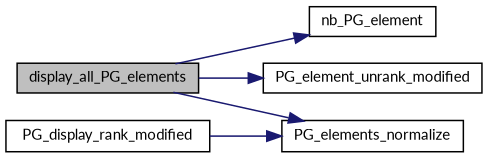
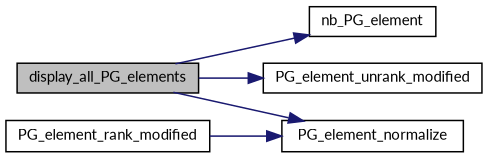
(108, 136) -> (108, 136)
(373, 136) -> (373, 136)
